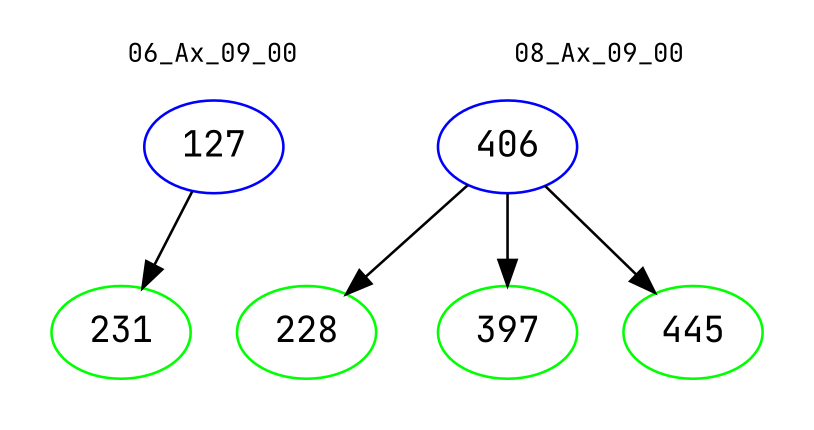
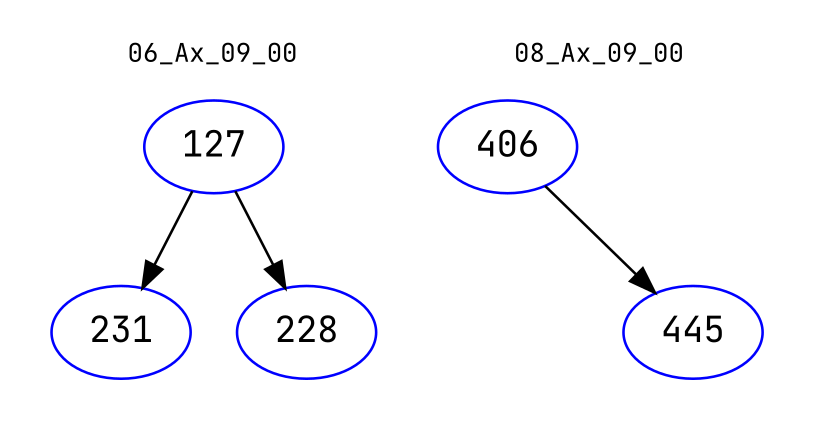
(435, 215) -> (254, 228)
(121, 332) -> (121, 332)
(307, 332) -> (307, 332)
(508, 332) -> none
(693, 332) -> (693, 332)
